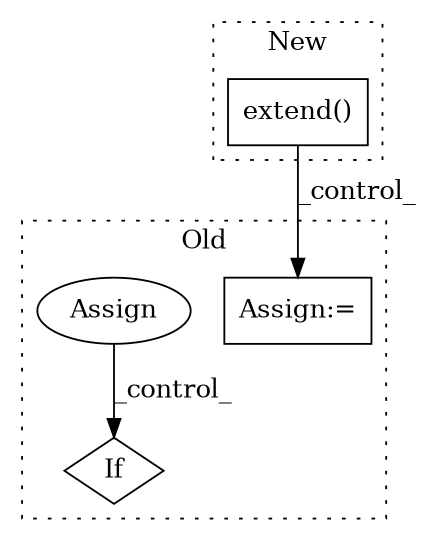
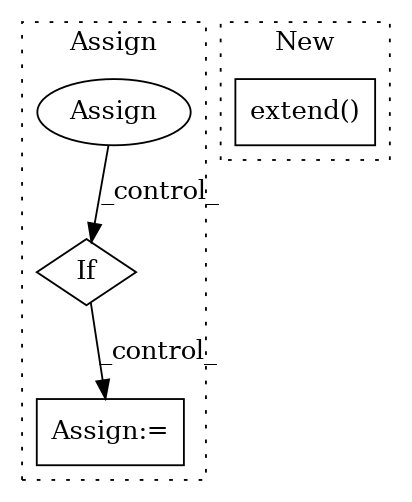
(298, 202) -> (97, 341)
(204, 242) -> (114, 43)
